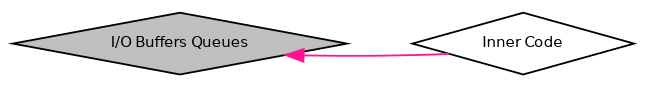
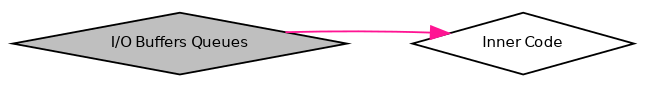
(376, 56) -> (358, 31)
